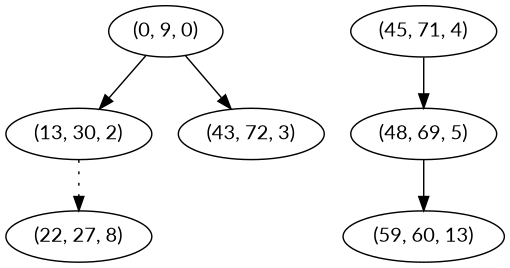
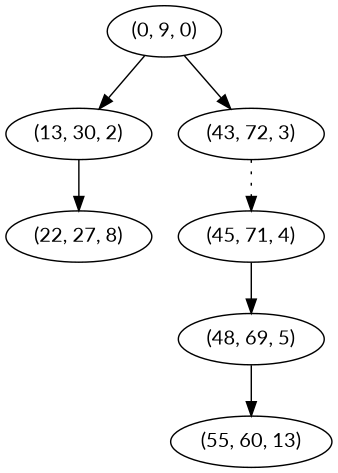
(79, 178) -> (79, 178)
none -> (251, 178)
(424, 237) -> (251, 442)
